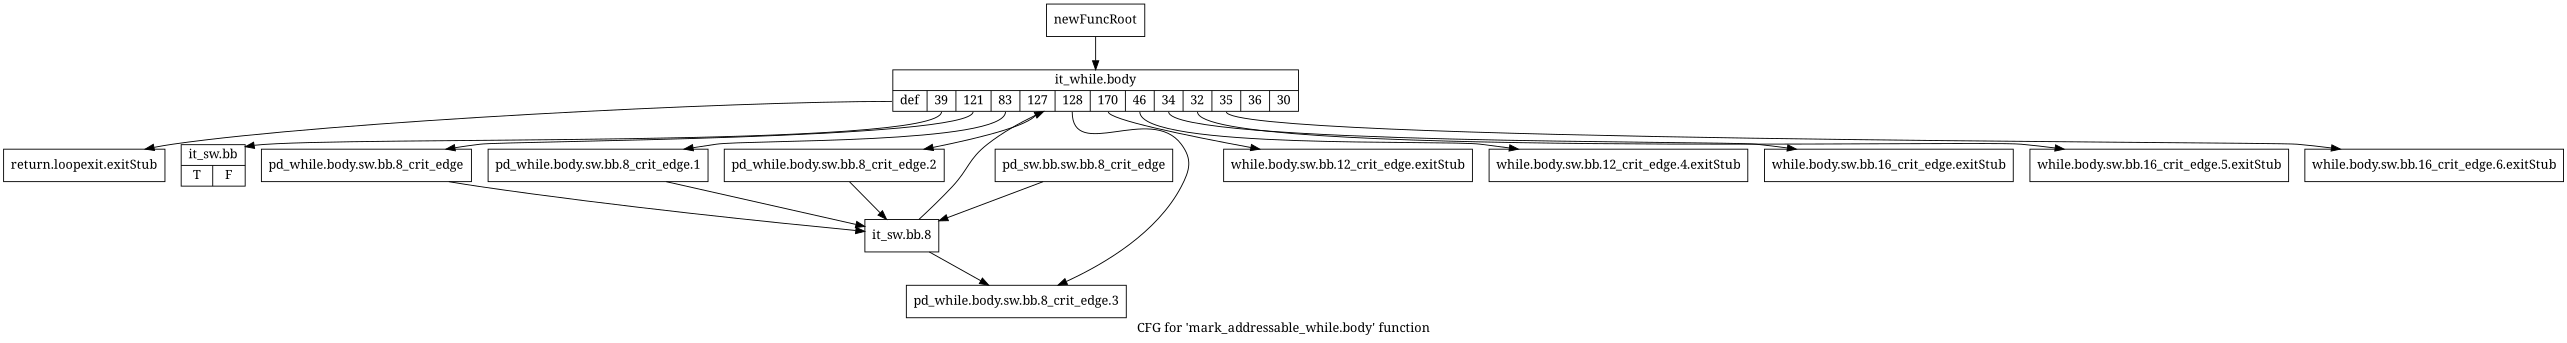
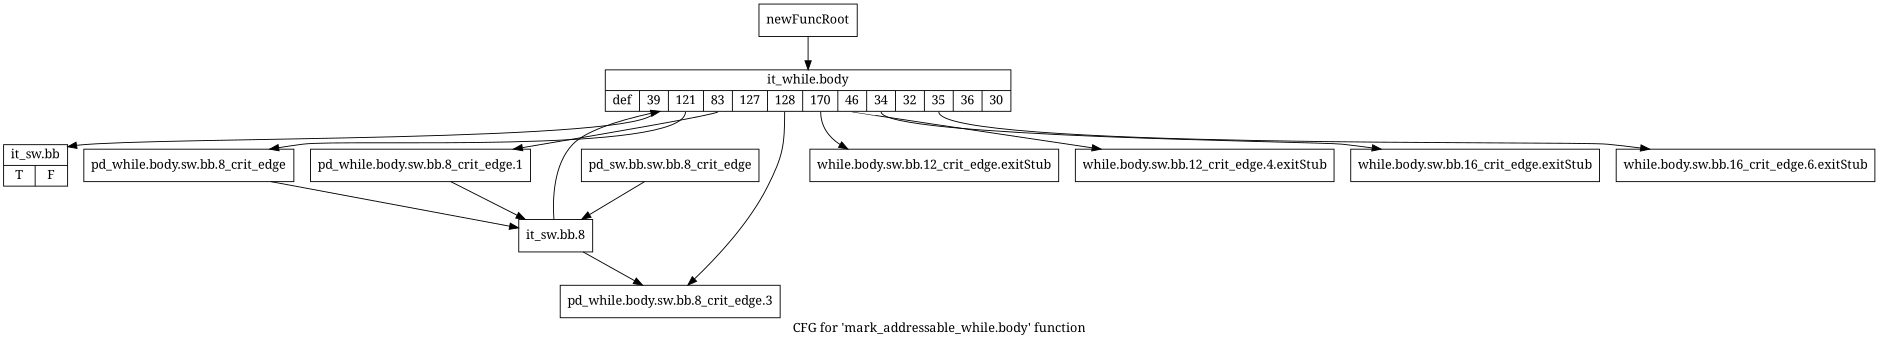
(84, 165) -> none
(834, 165) -> none
(2159, 165) -> none
